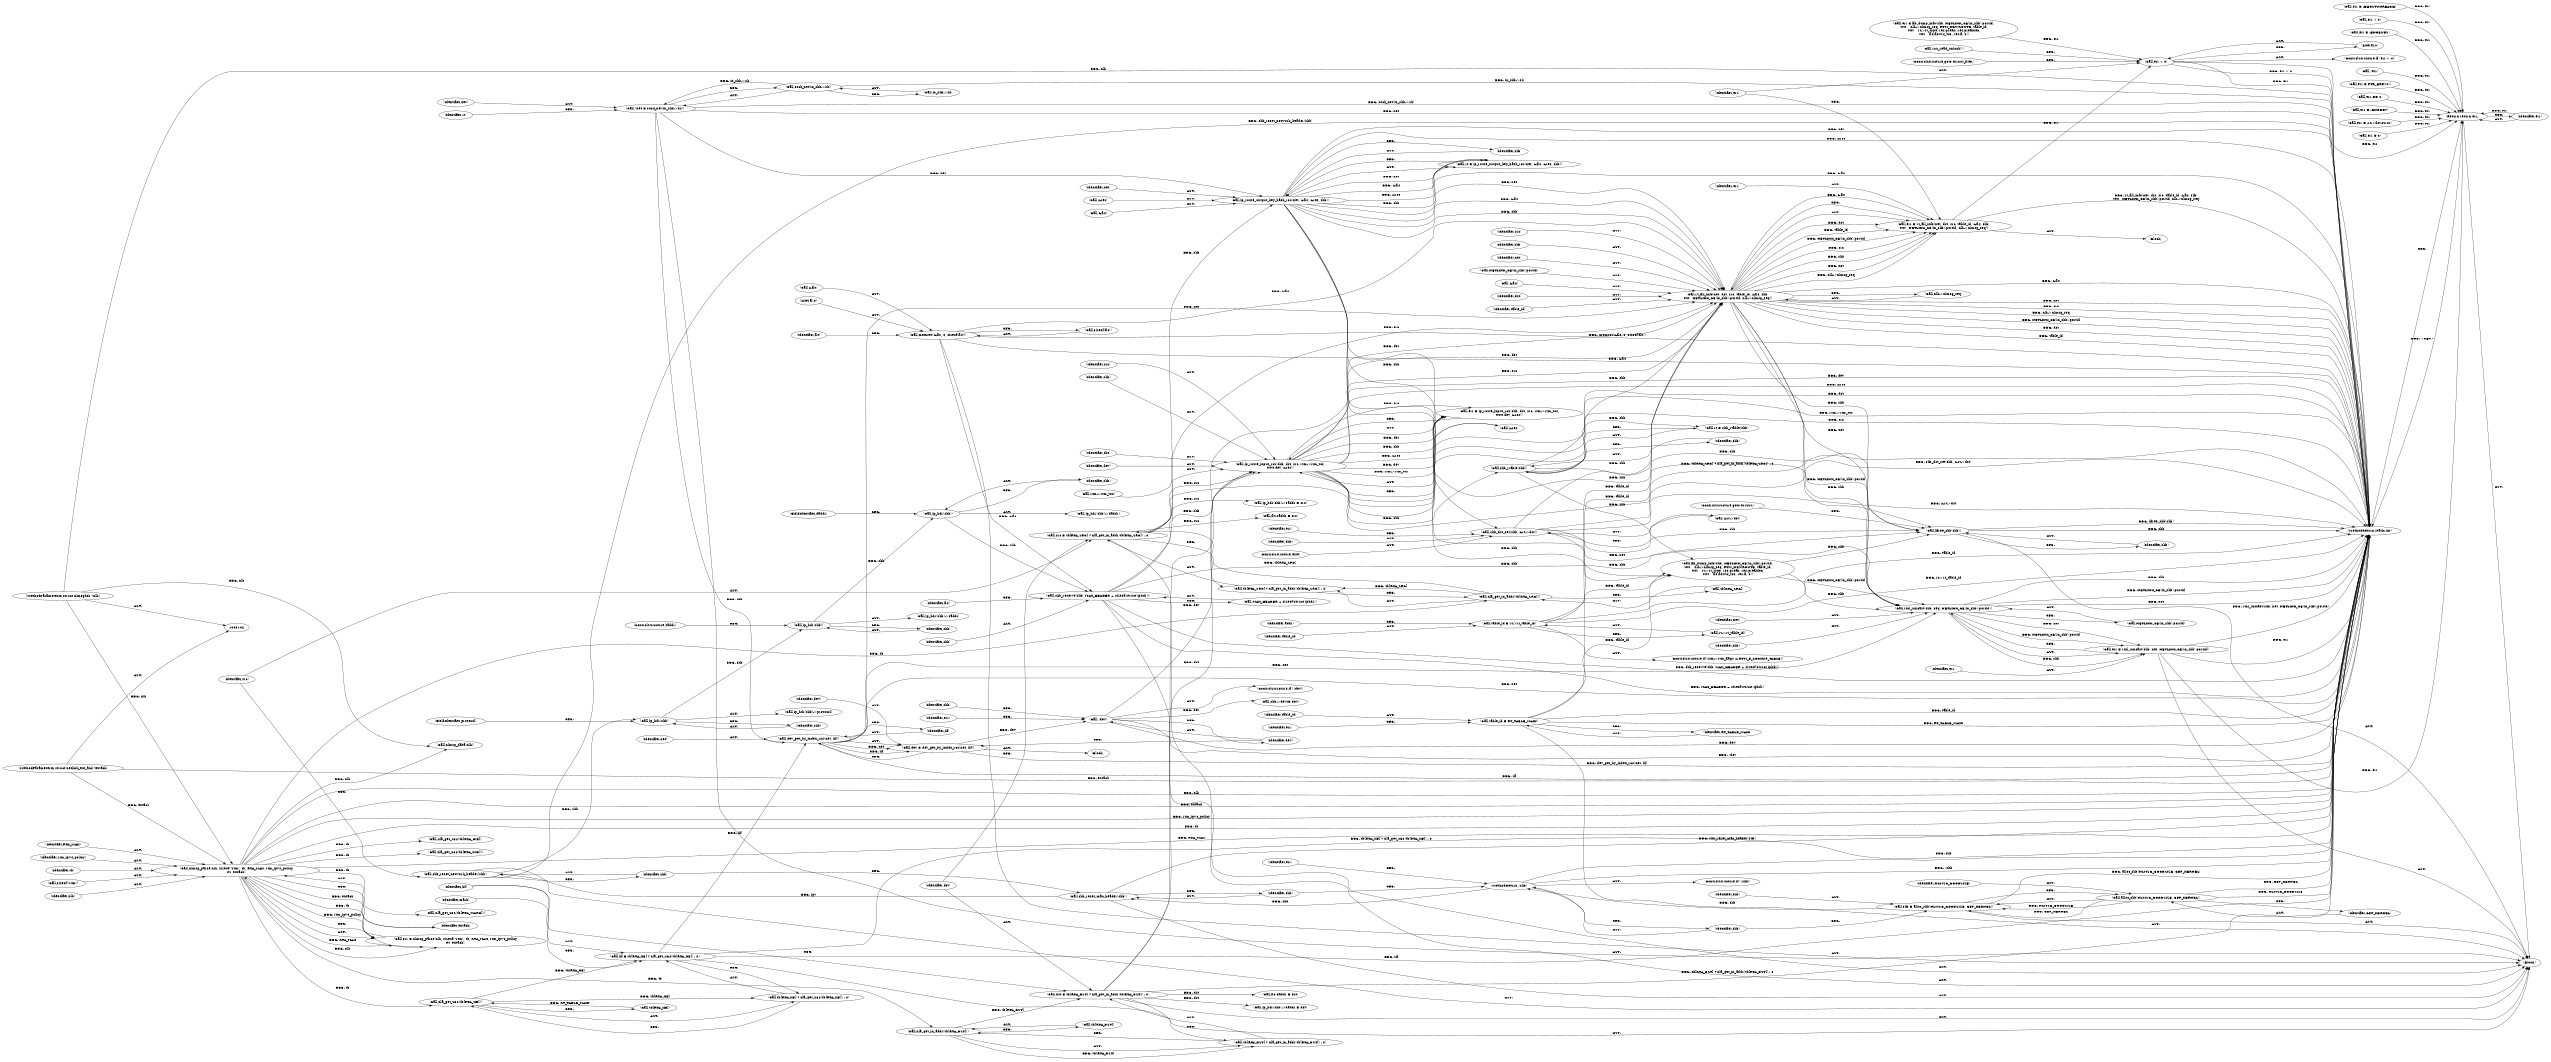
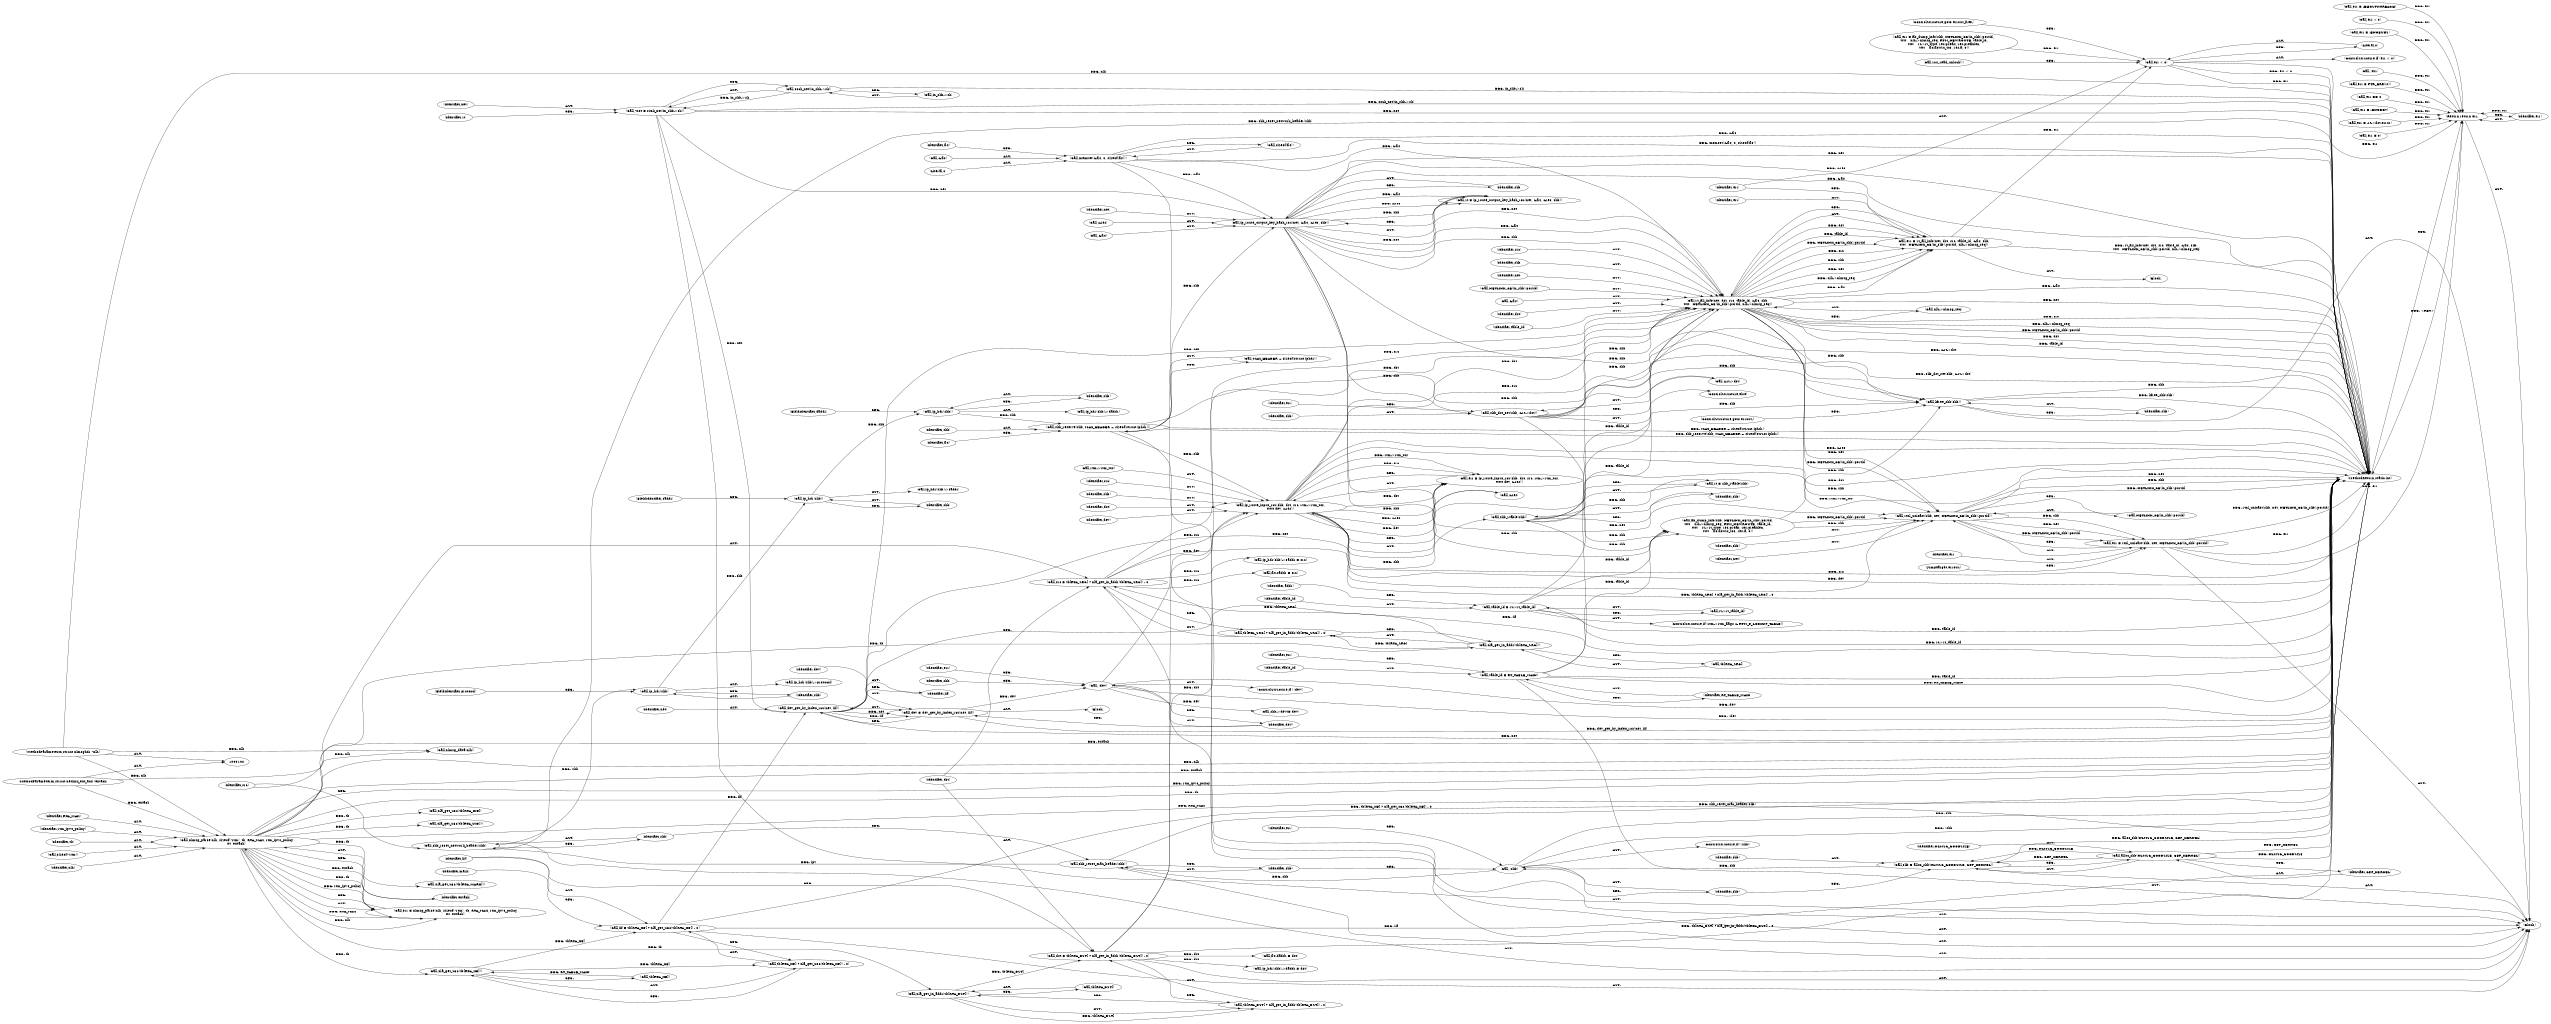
(981, 488) -> (1197, 183)
(1400, 550) -> (1632, 423)
none -> (1944, 568)
(1944, 609) -> (1944, 516)
(655, 625) -> (655, 499)
(1509, 886) -> (1509, 869)
